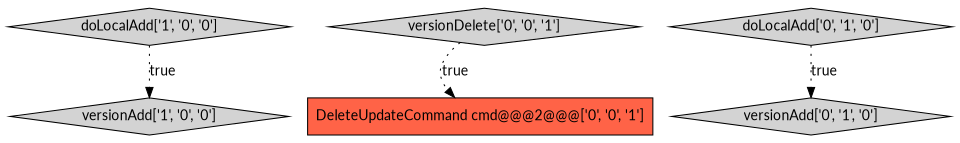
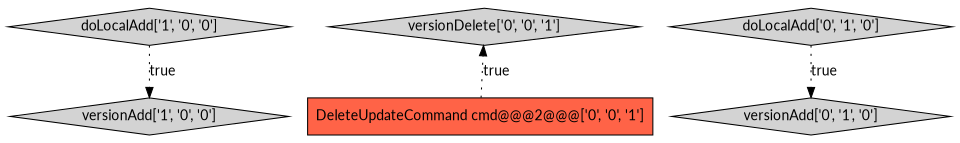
(442, 64) -> (482, 77)
